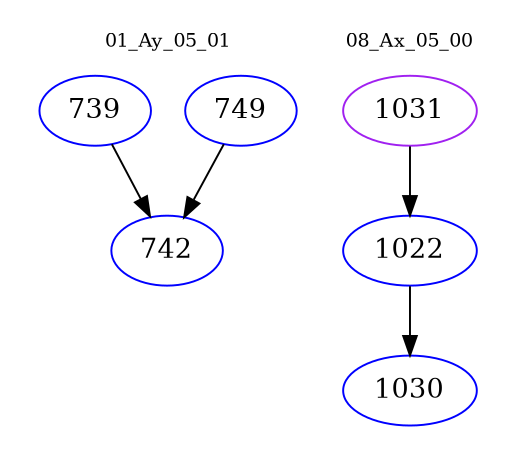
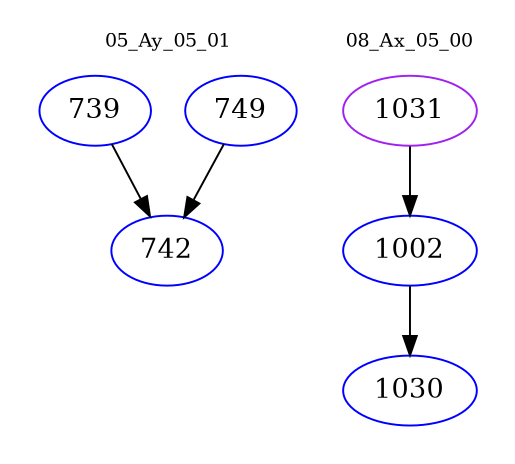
(168, 42) -> (168, 42)
(410, 251) -> (410, 251)
